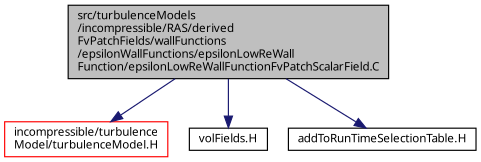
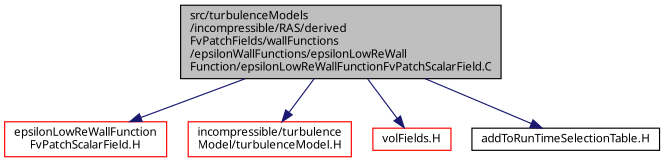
none -> (86, 139)
(228, 139) -> (412, 139)
